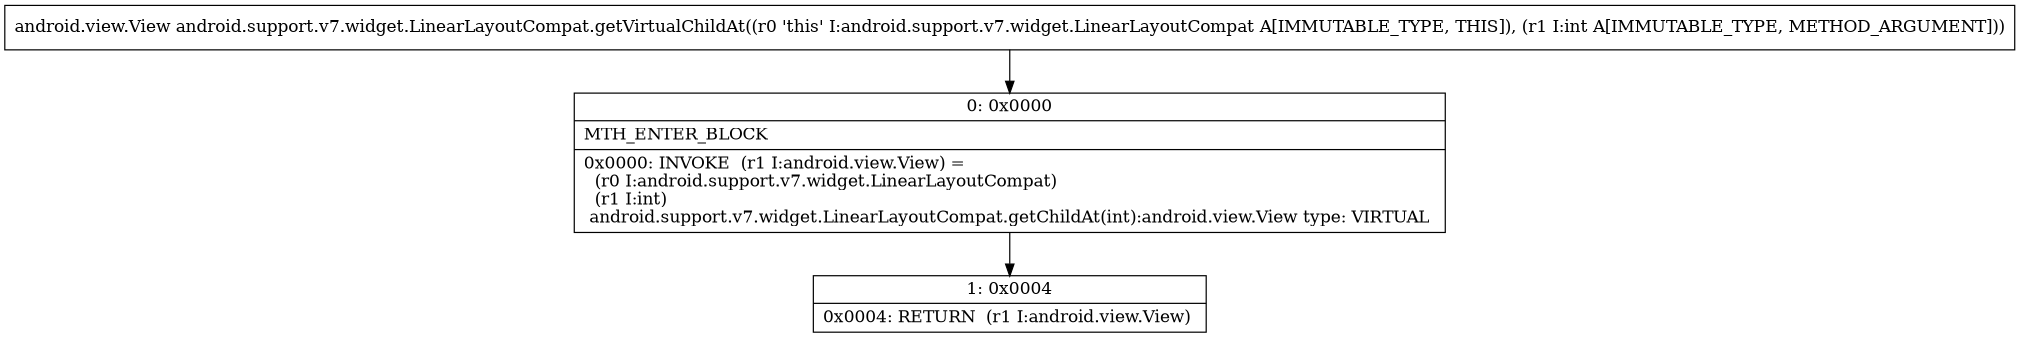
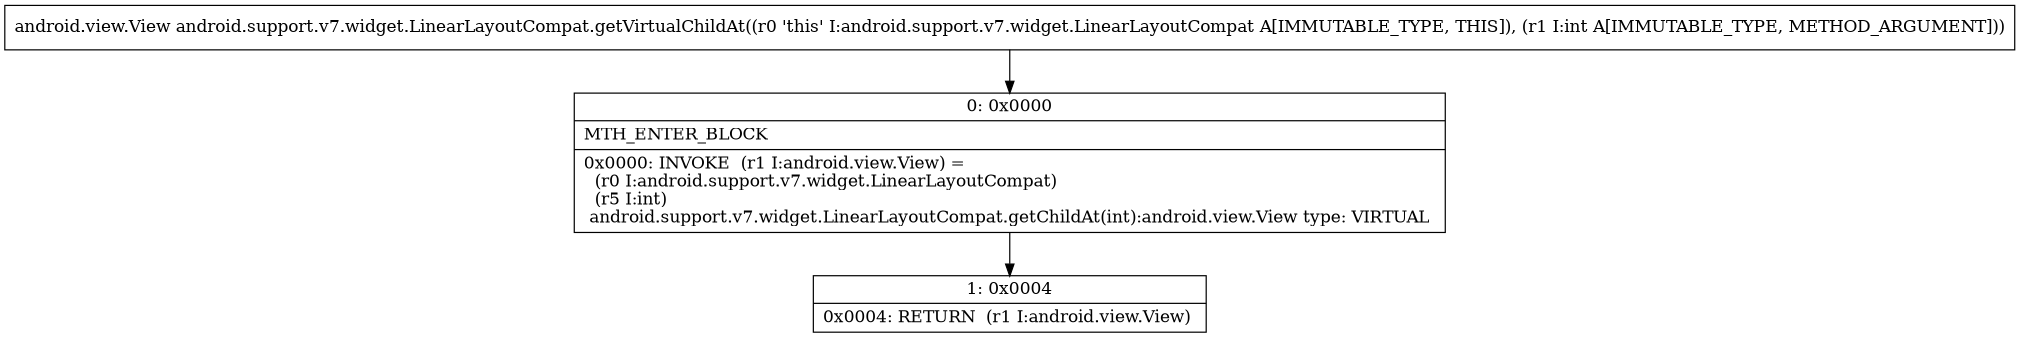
(626, 199) -> (626, 199)
